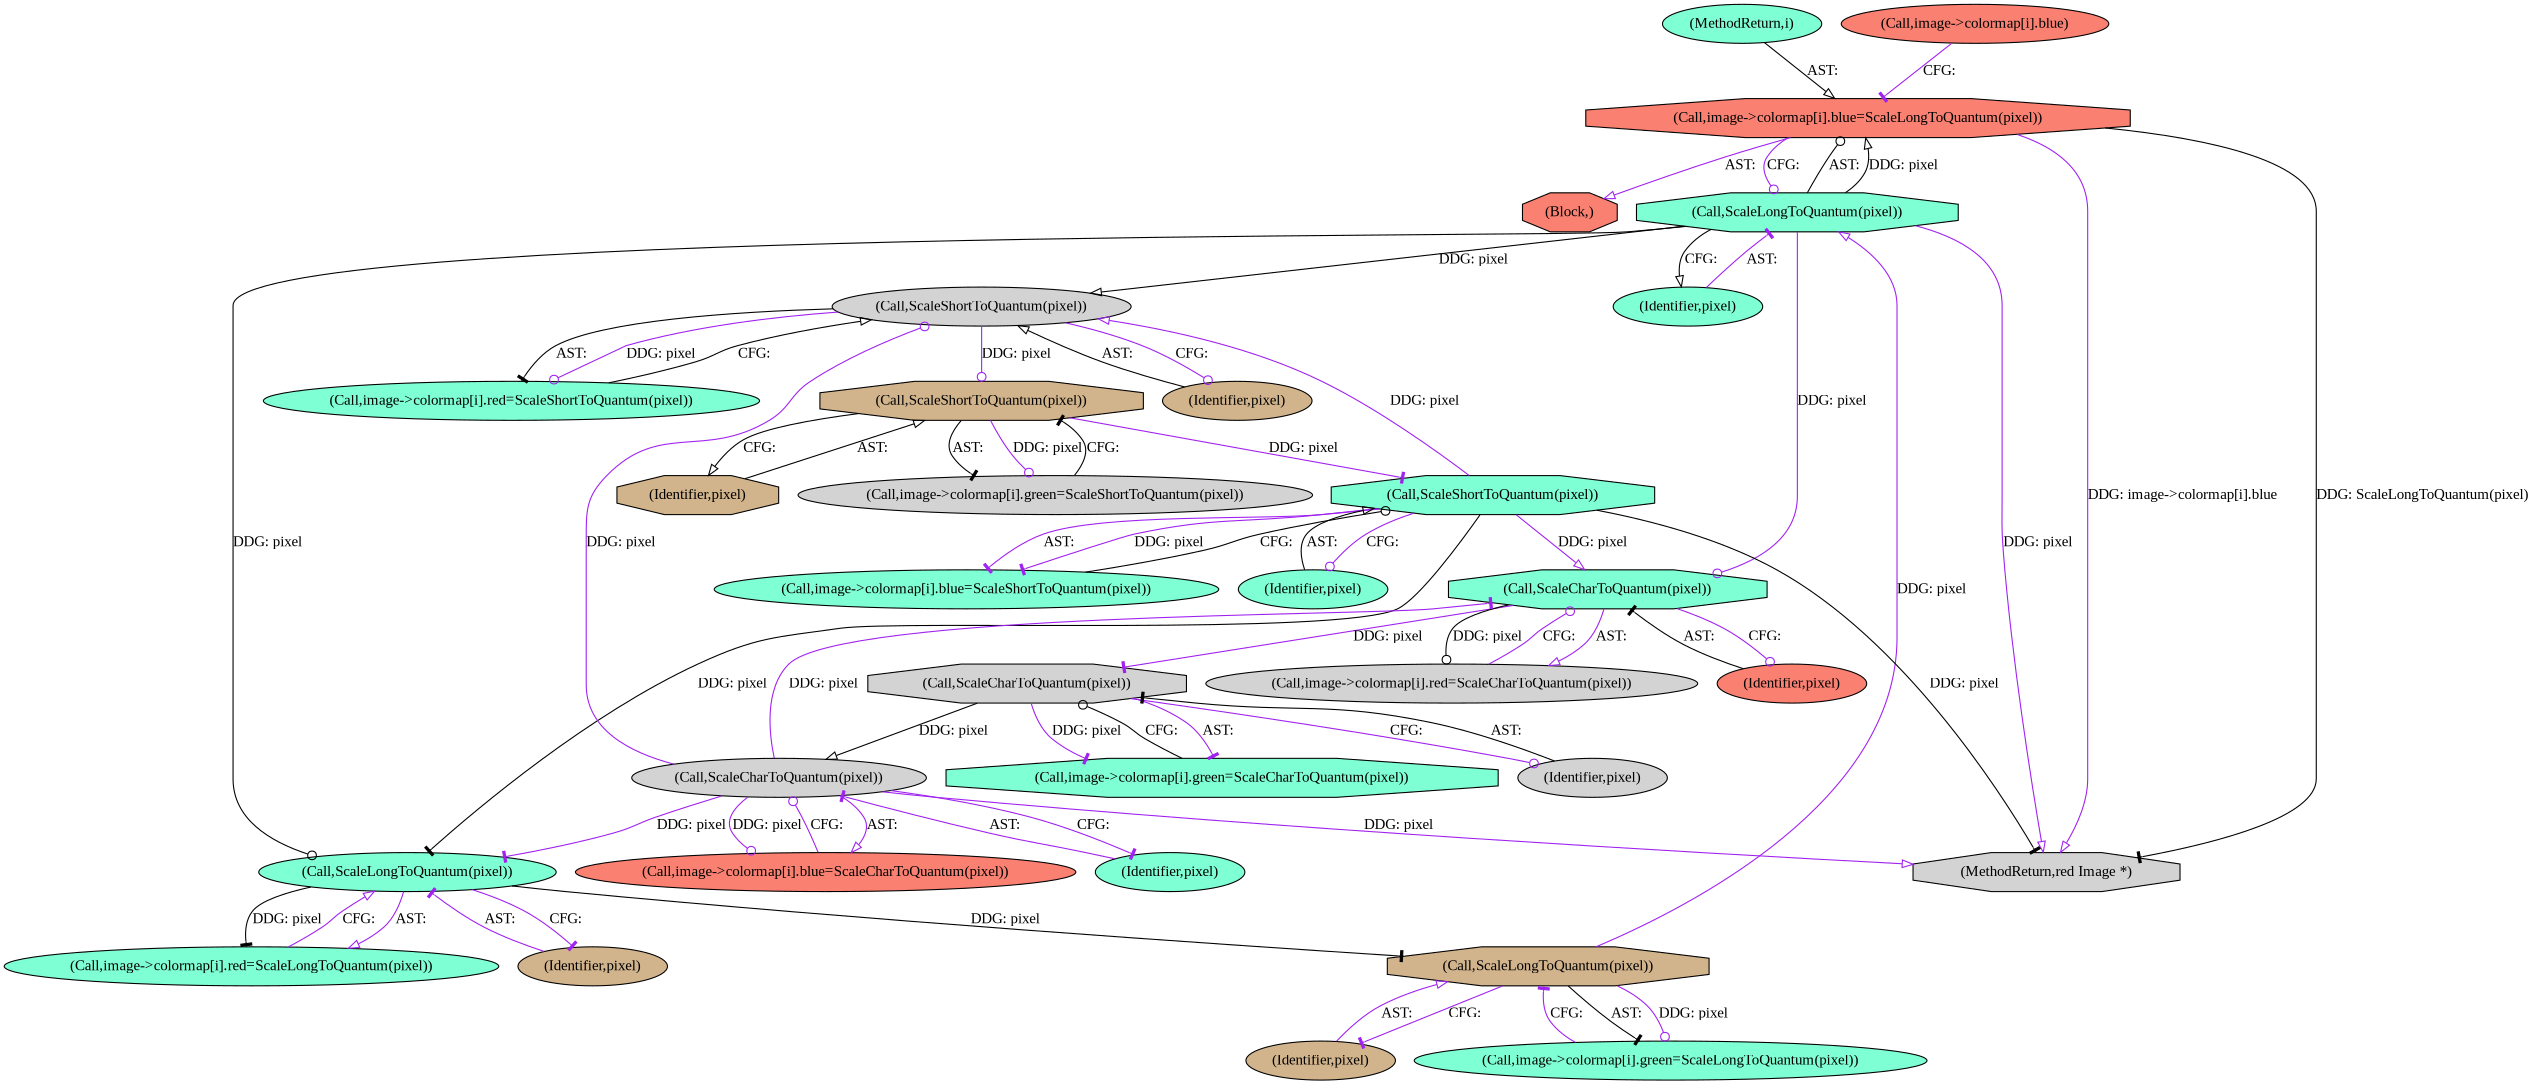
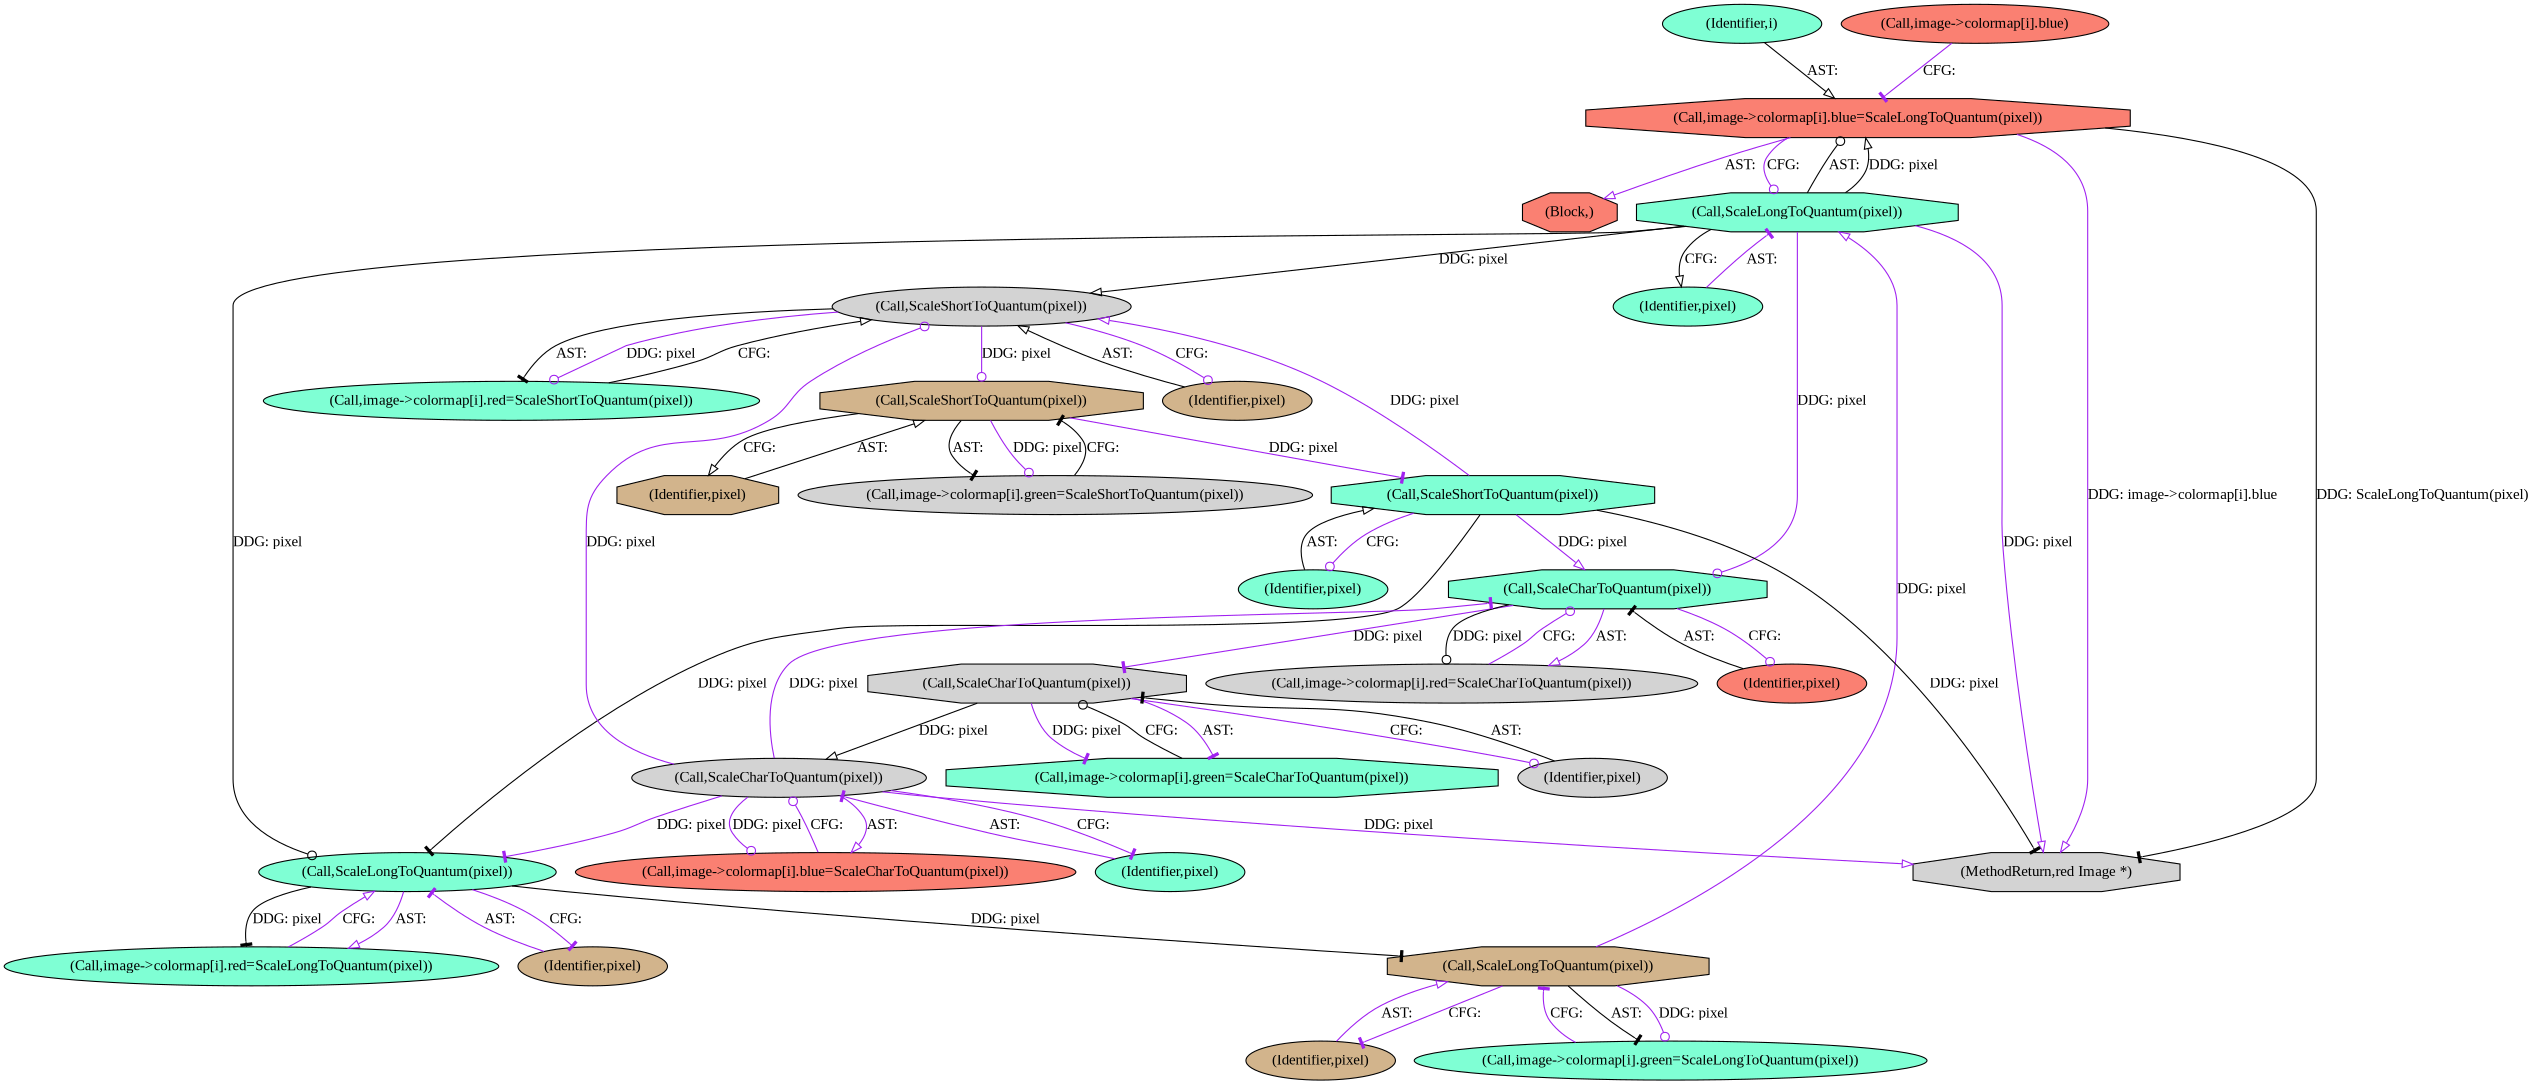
(1742, 24) -> (1742, 24)
(966, 589) -> none
